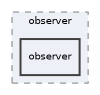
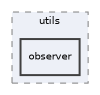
(50, 22) -> (50, 22)
